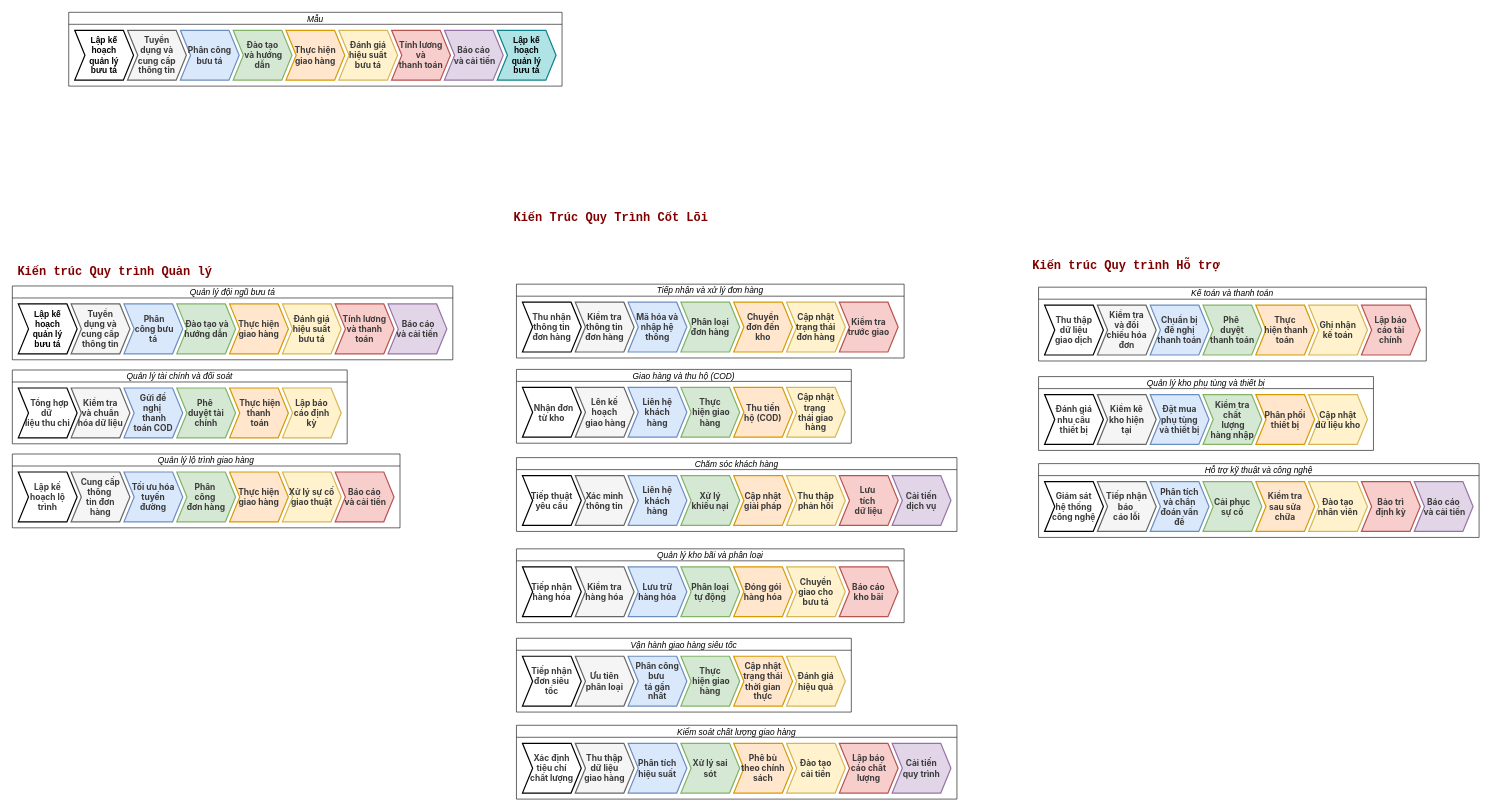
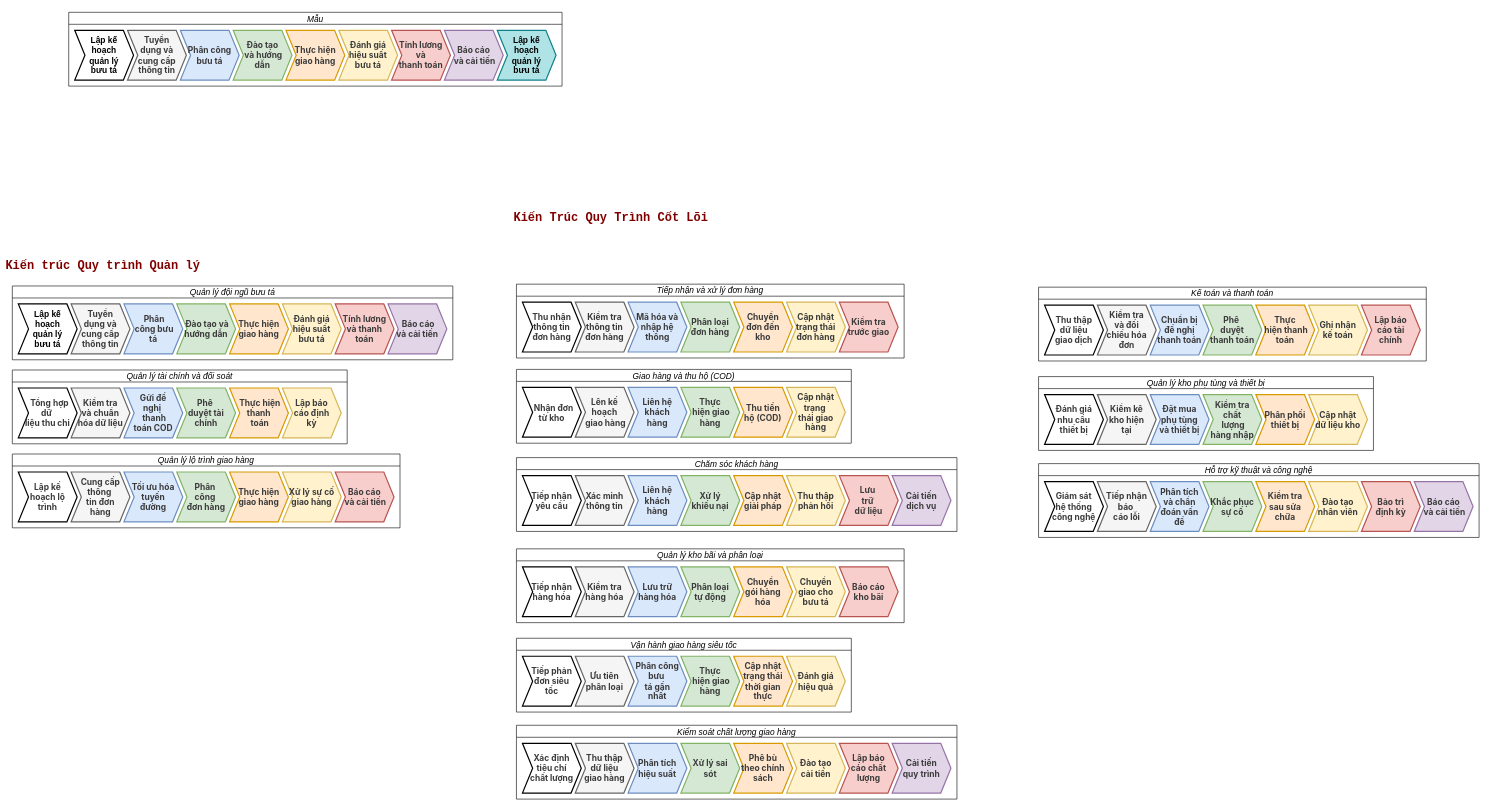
(1126, 266) -> none
(115, 272) -> (103, 266)
(312, 497) -> (312, 497)
(552, 501) -> (552, 501)
(869, 501) -> (869, 501)
(1232, 507) -> (1232, 507)
(763, 592) -> (763, 592)
(552, 681) -> (552, 681)
